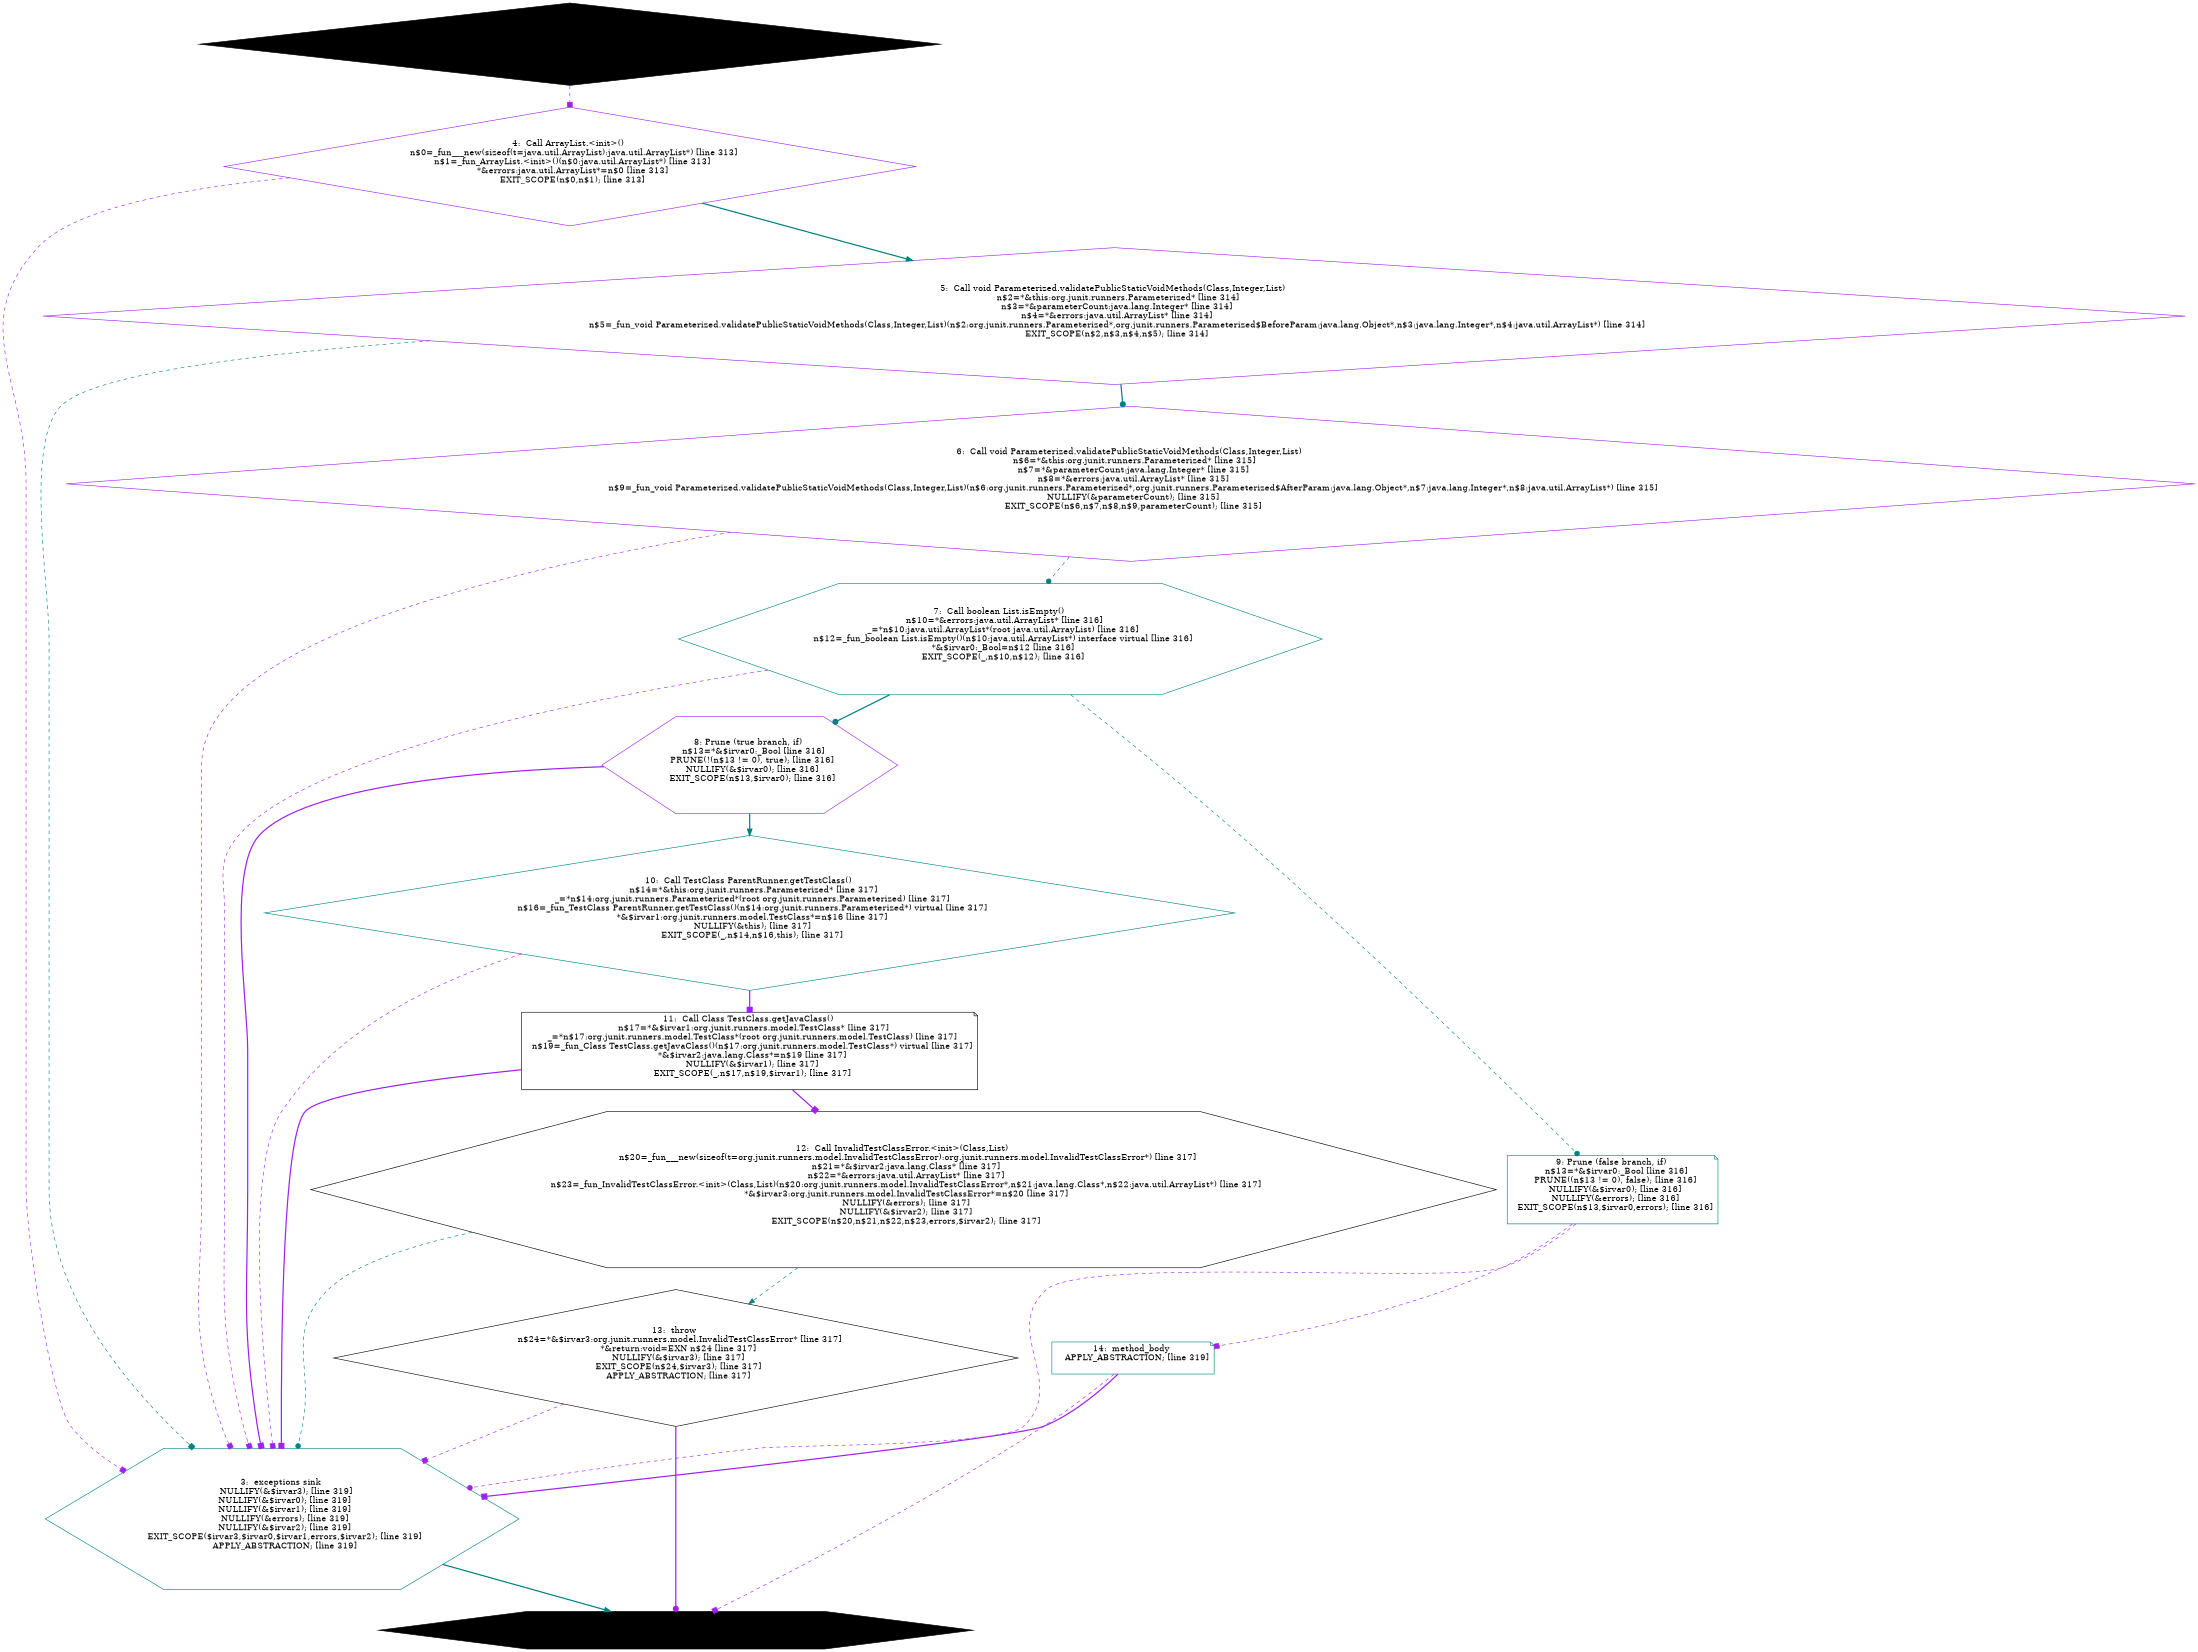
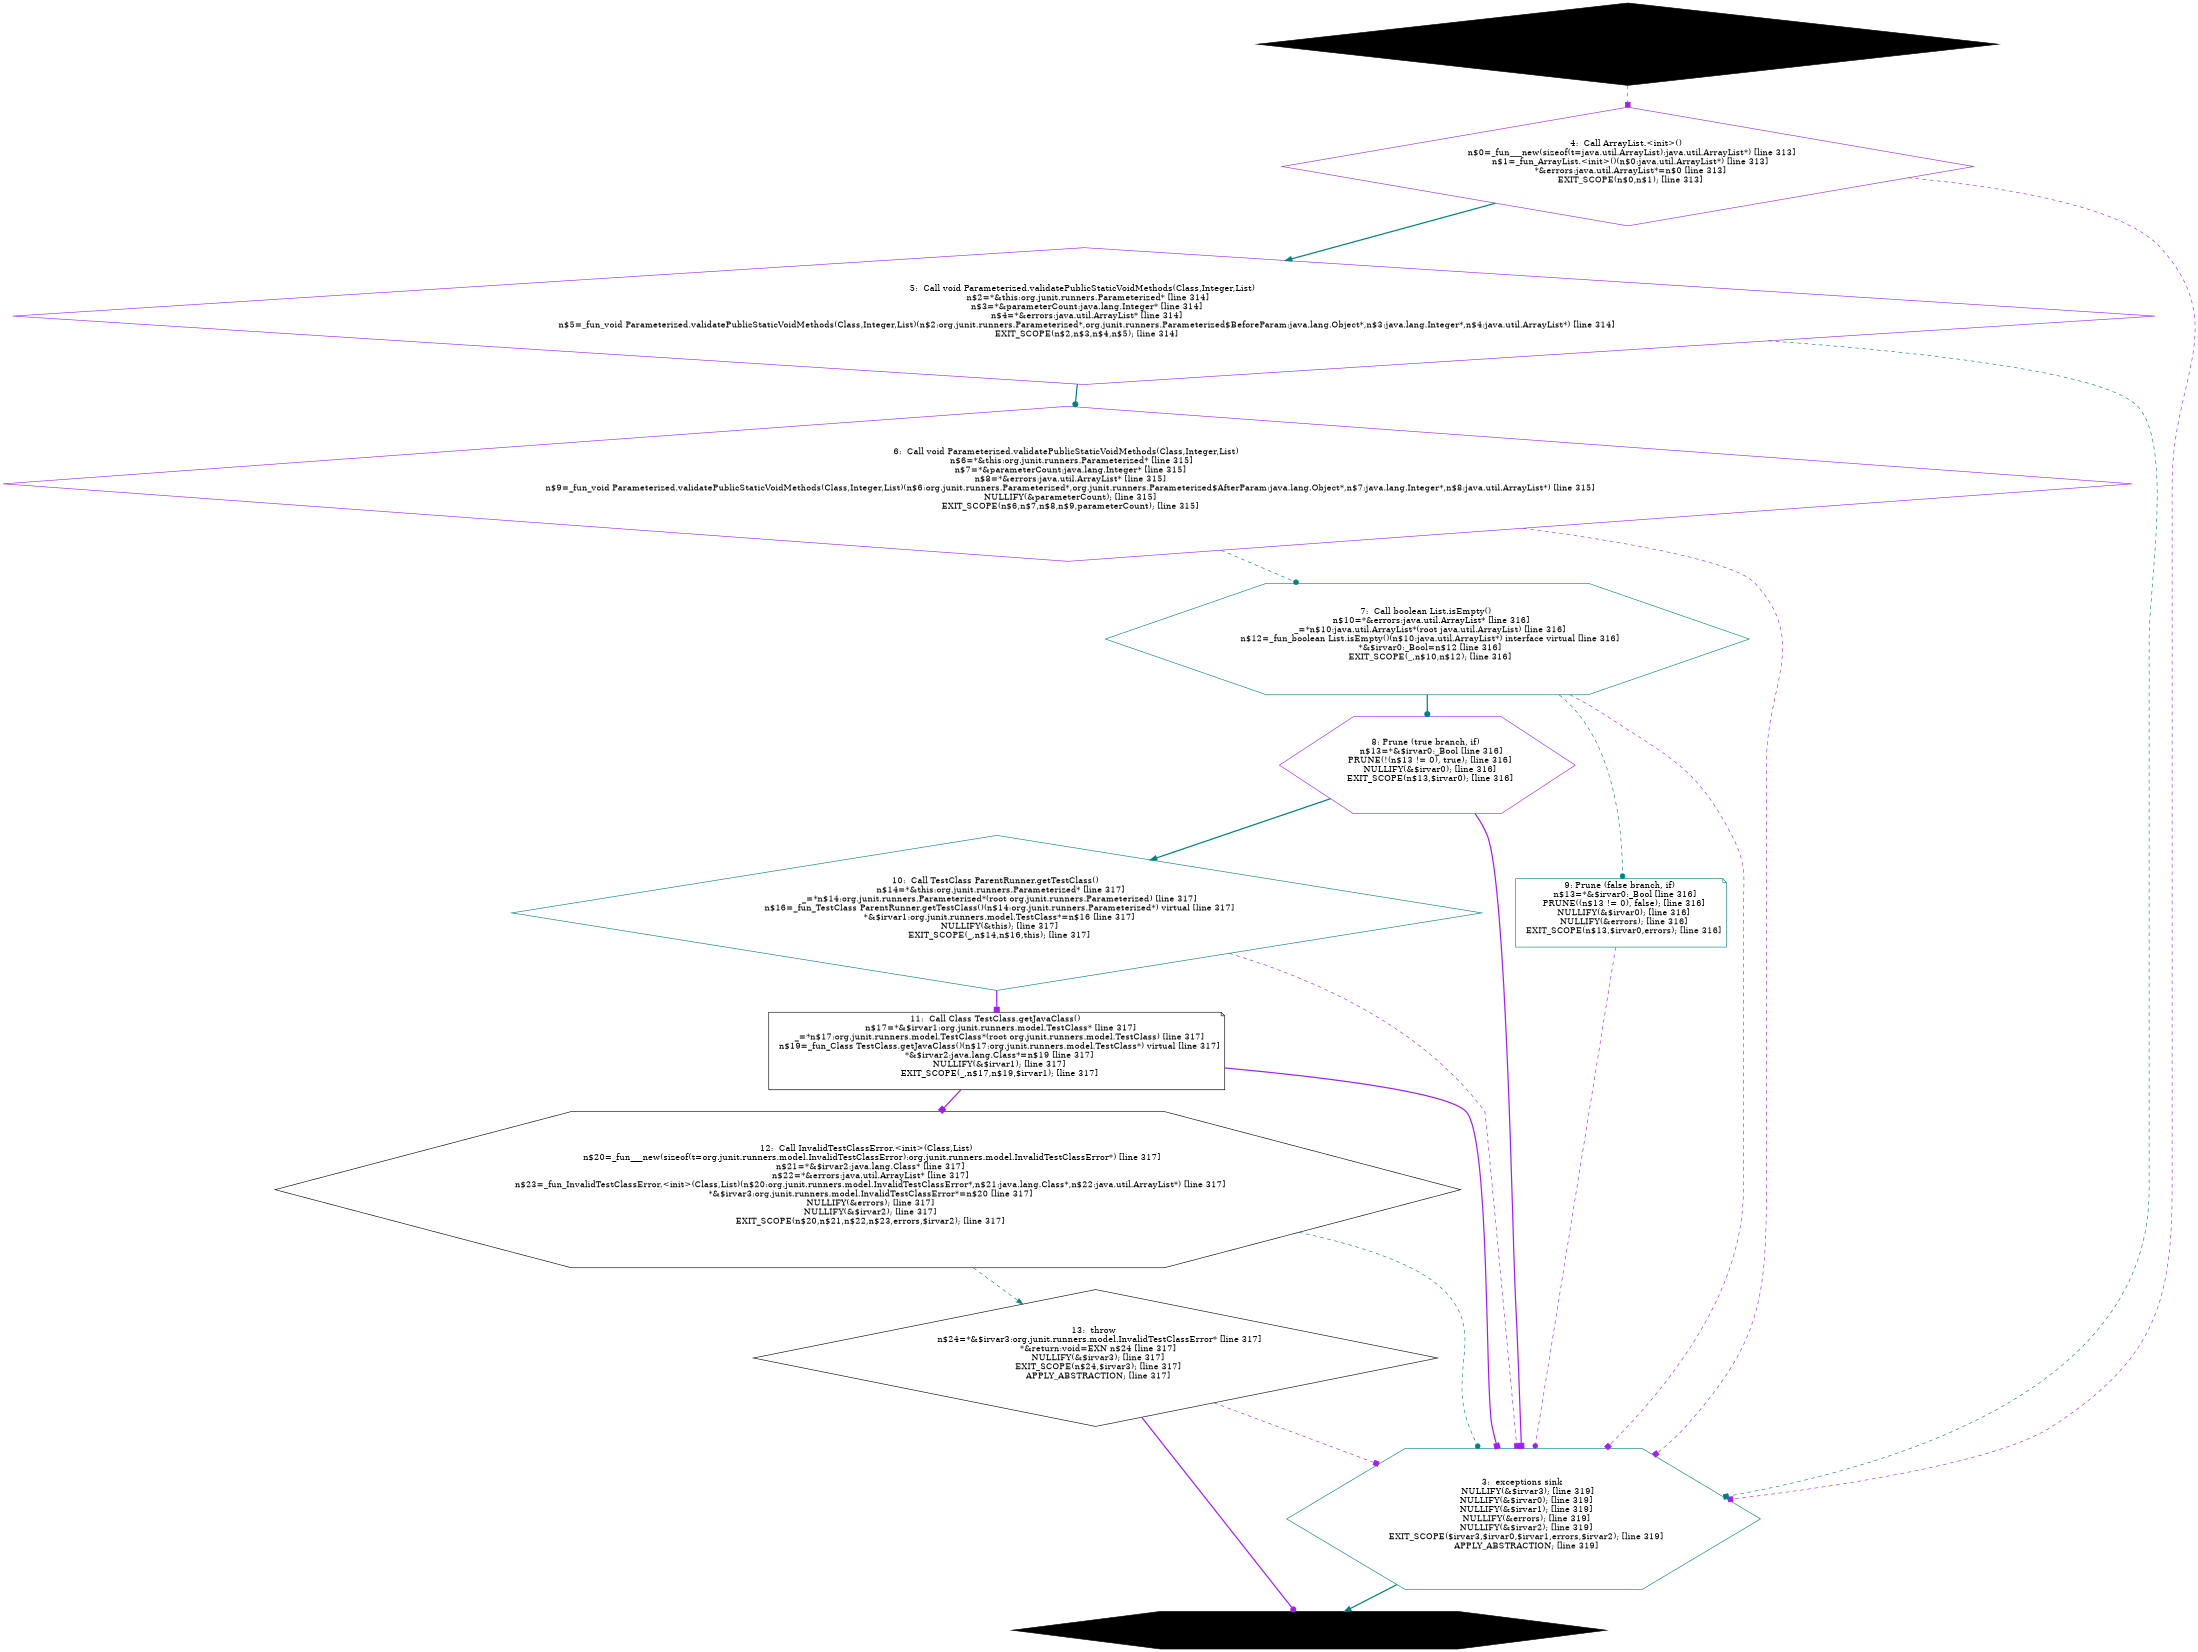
(1133, 1358) -> none
